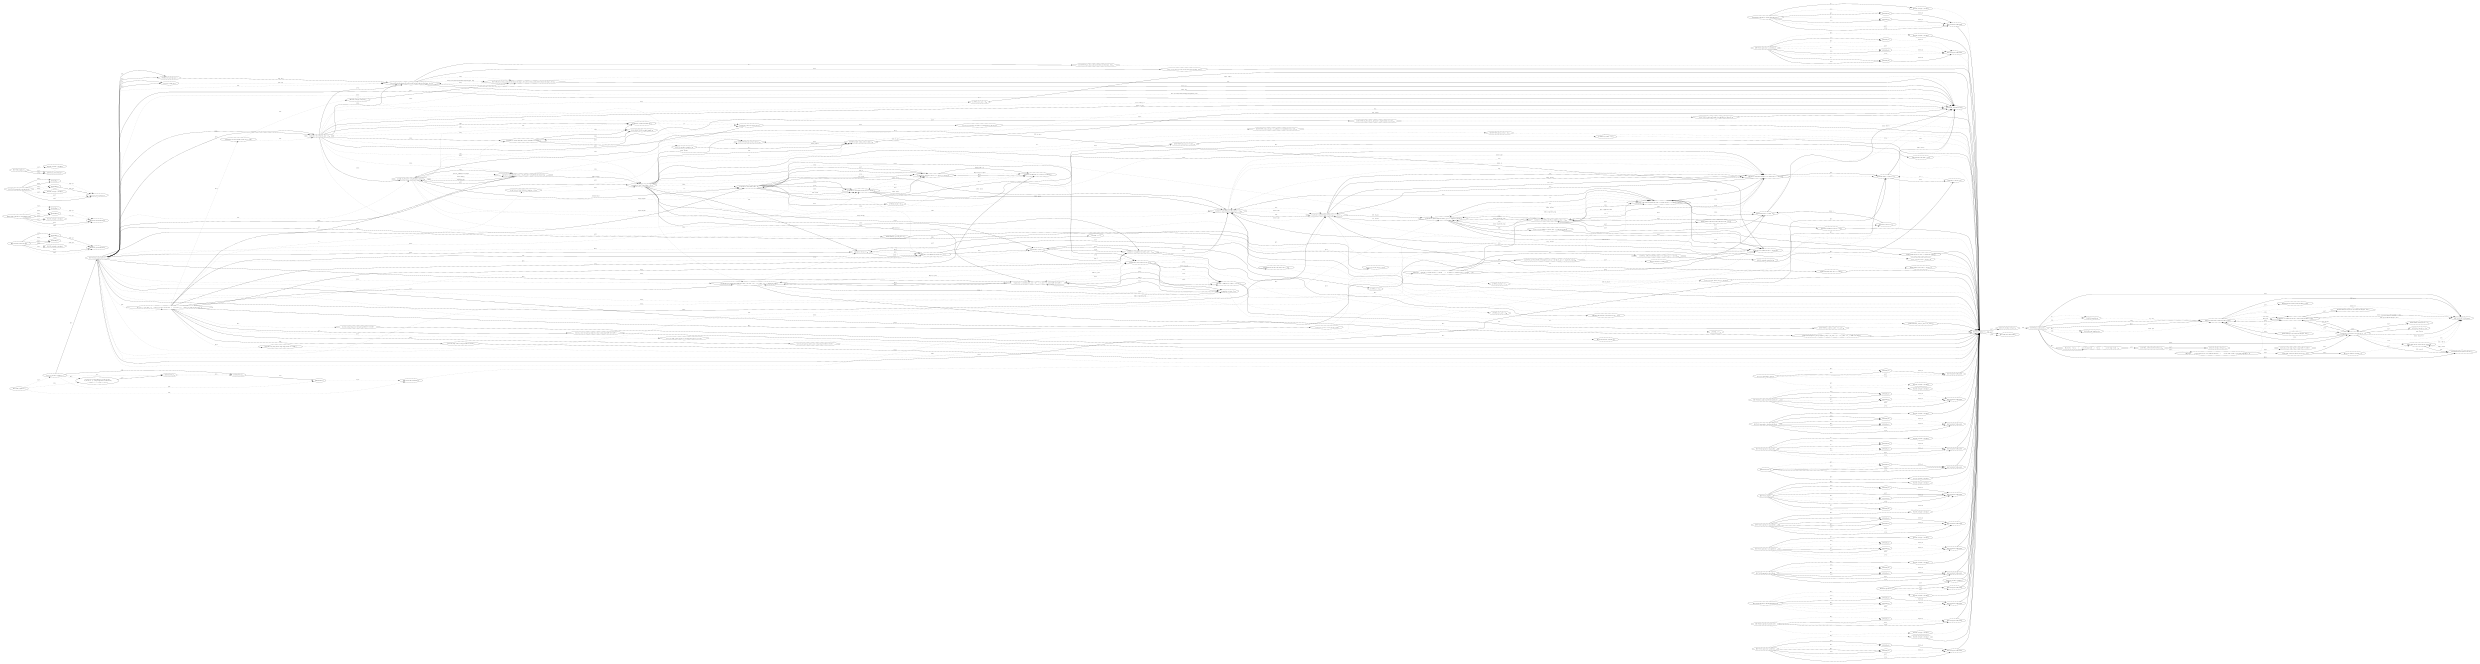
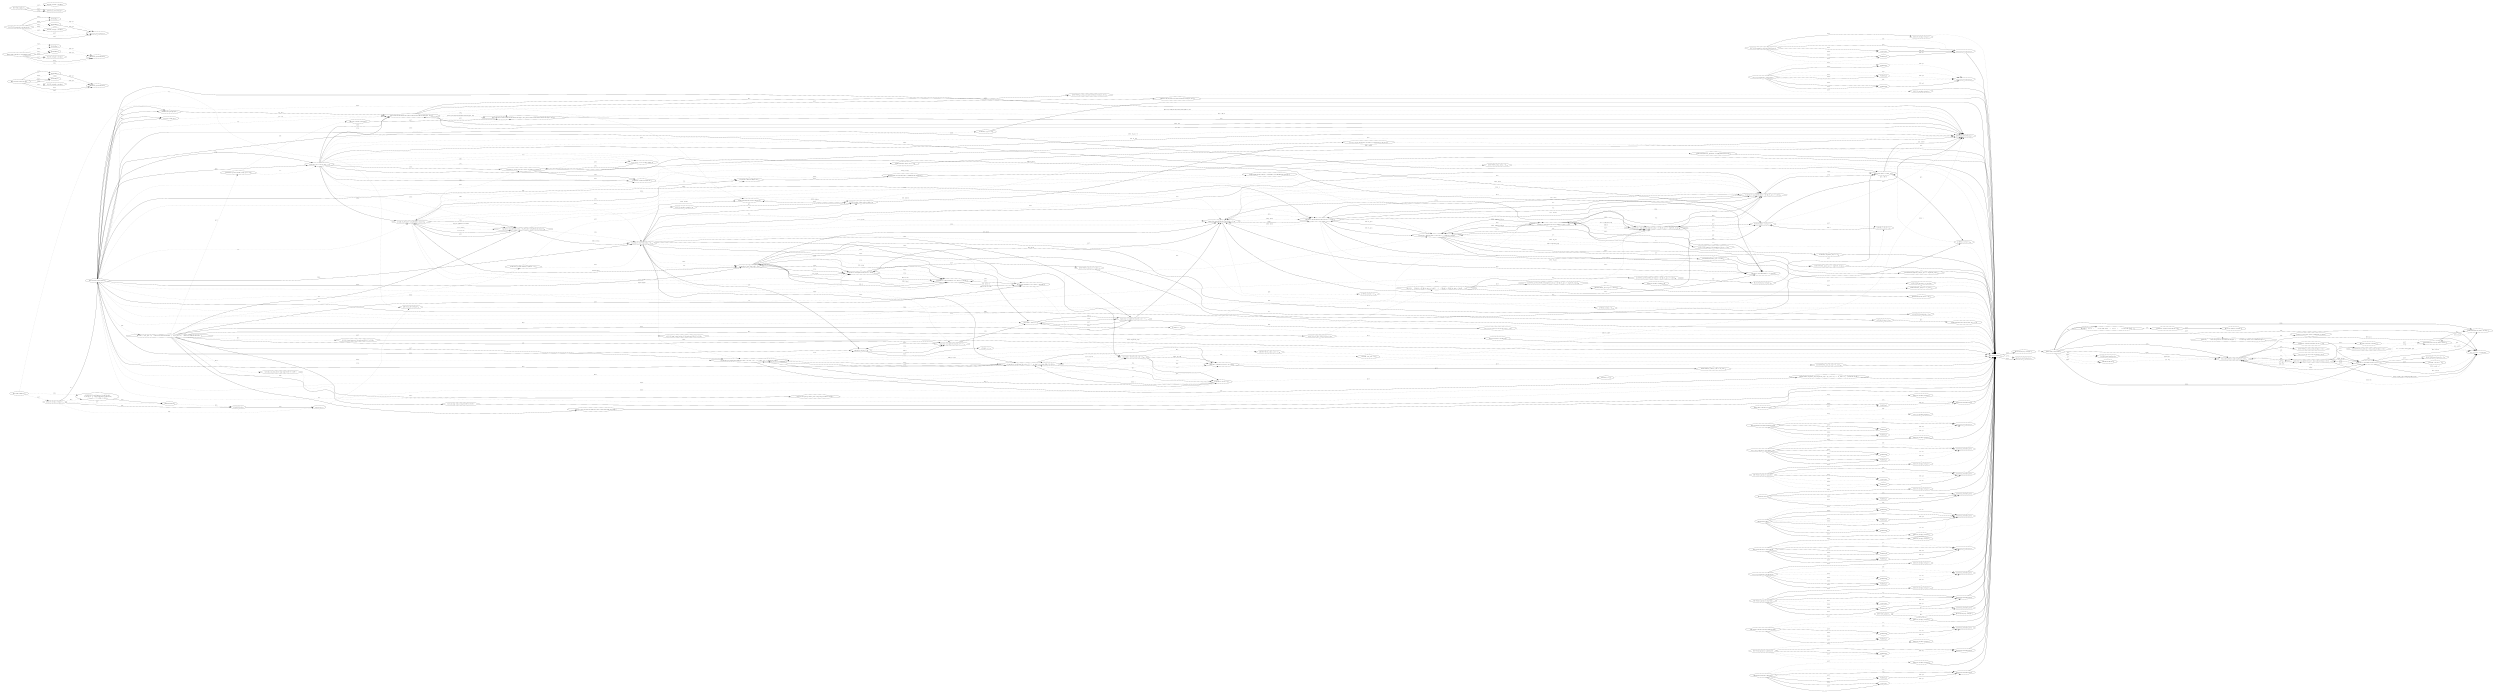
(1111, 241) -> (1920, 321)
none -> (1270, 352)
